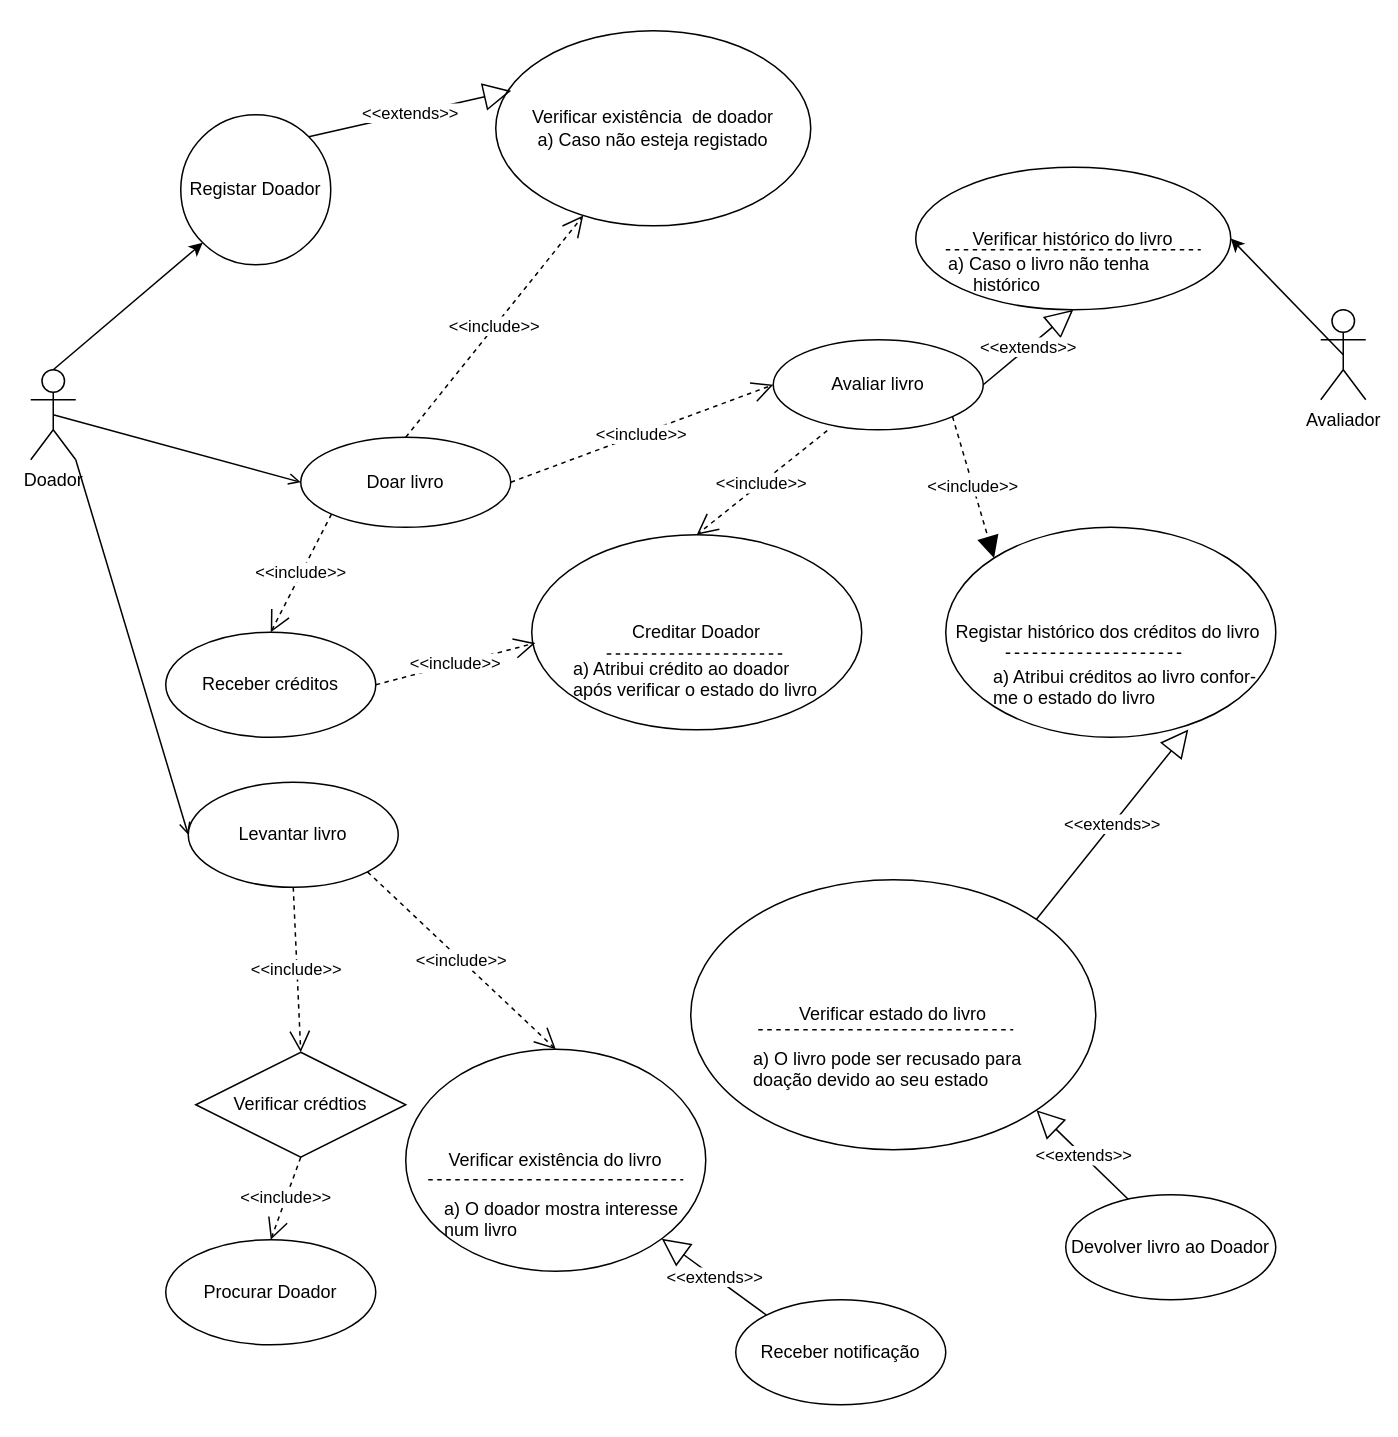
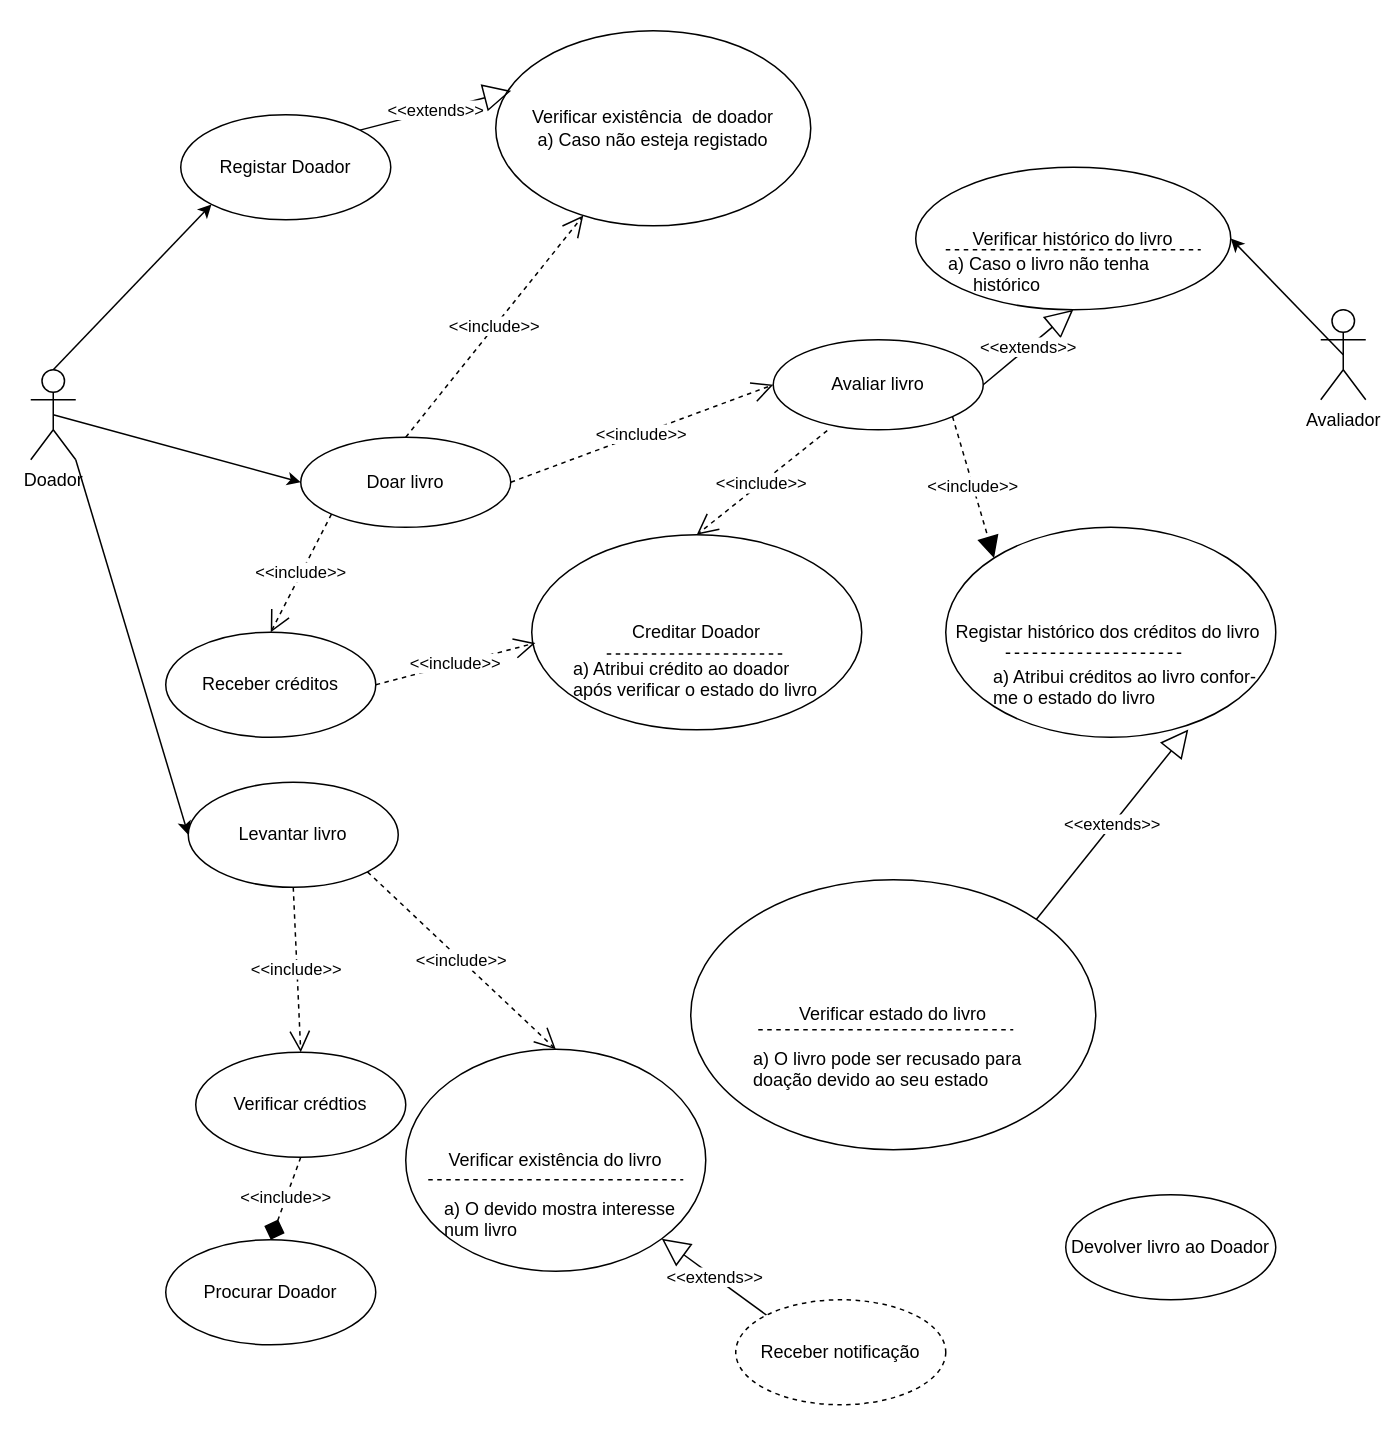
(256, 190) -> (286, 167)
(292, 480) -> (290, 479)
(186, 826) -> (185, 824)
(301, 1105) -> (301, 1105)
(1092, 1164) -> none
(574, 1221) -> (572, 1221)
(275, 1227) -> (278, 1219)
(841, 1352) -> (841, 1352)
